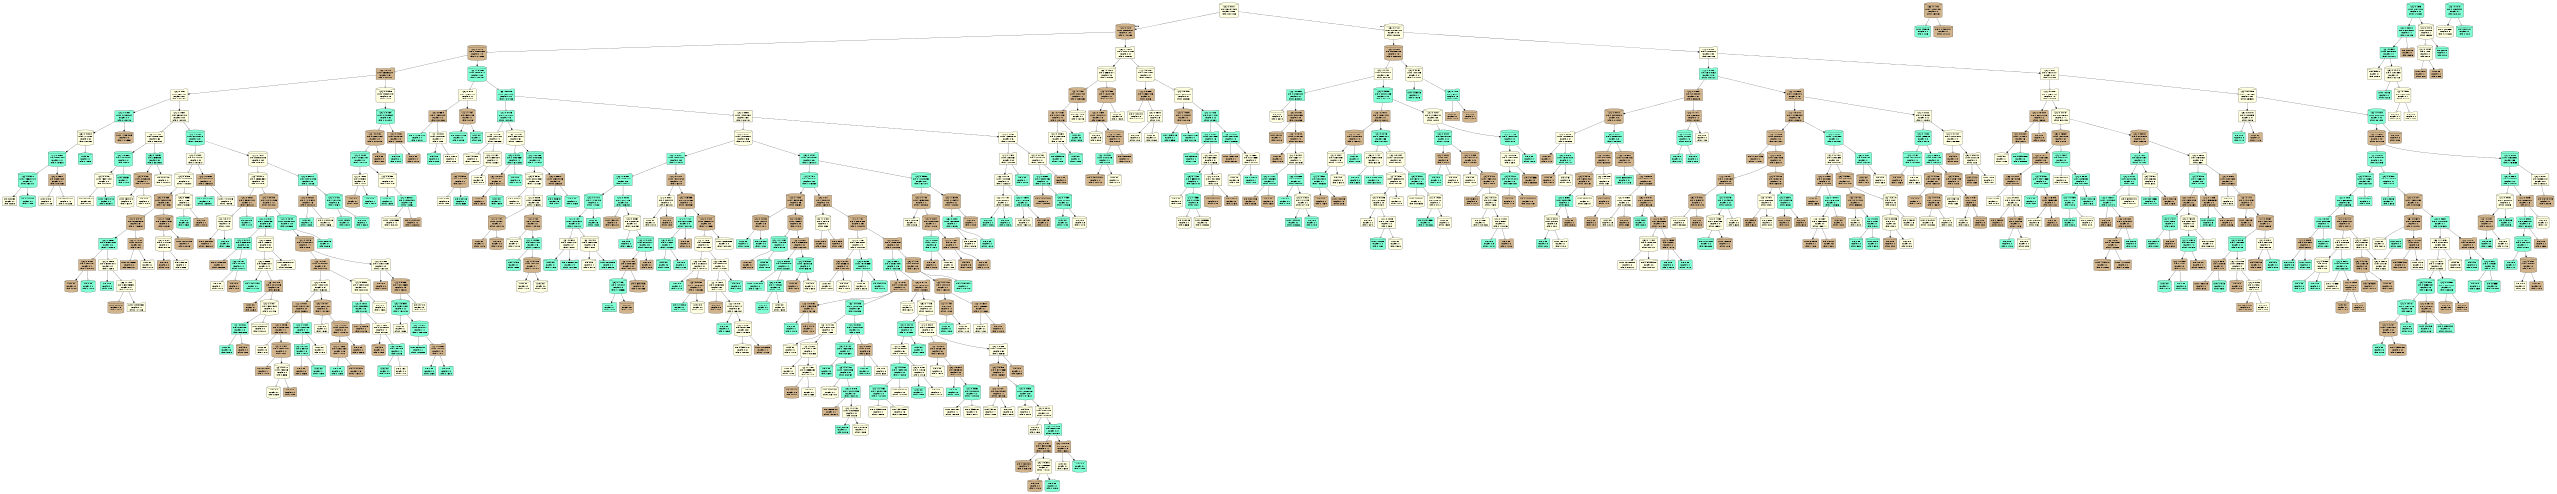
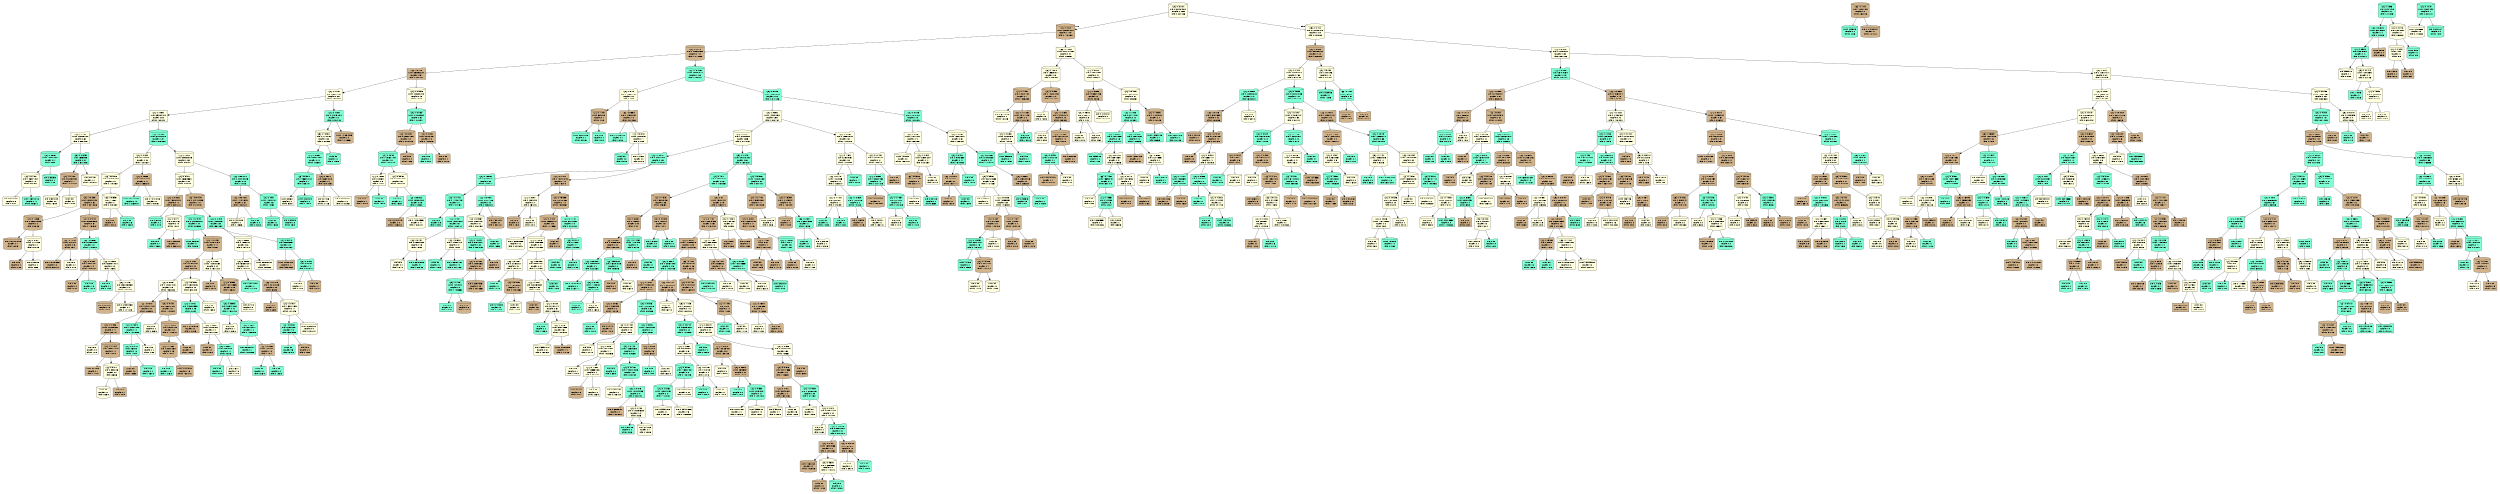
(1598, 211) -> (1513, 190)
none -> (2311, 286)
